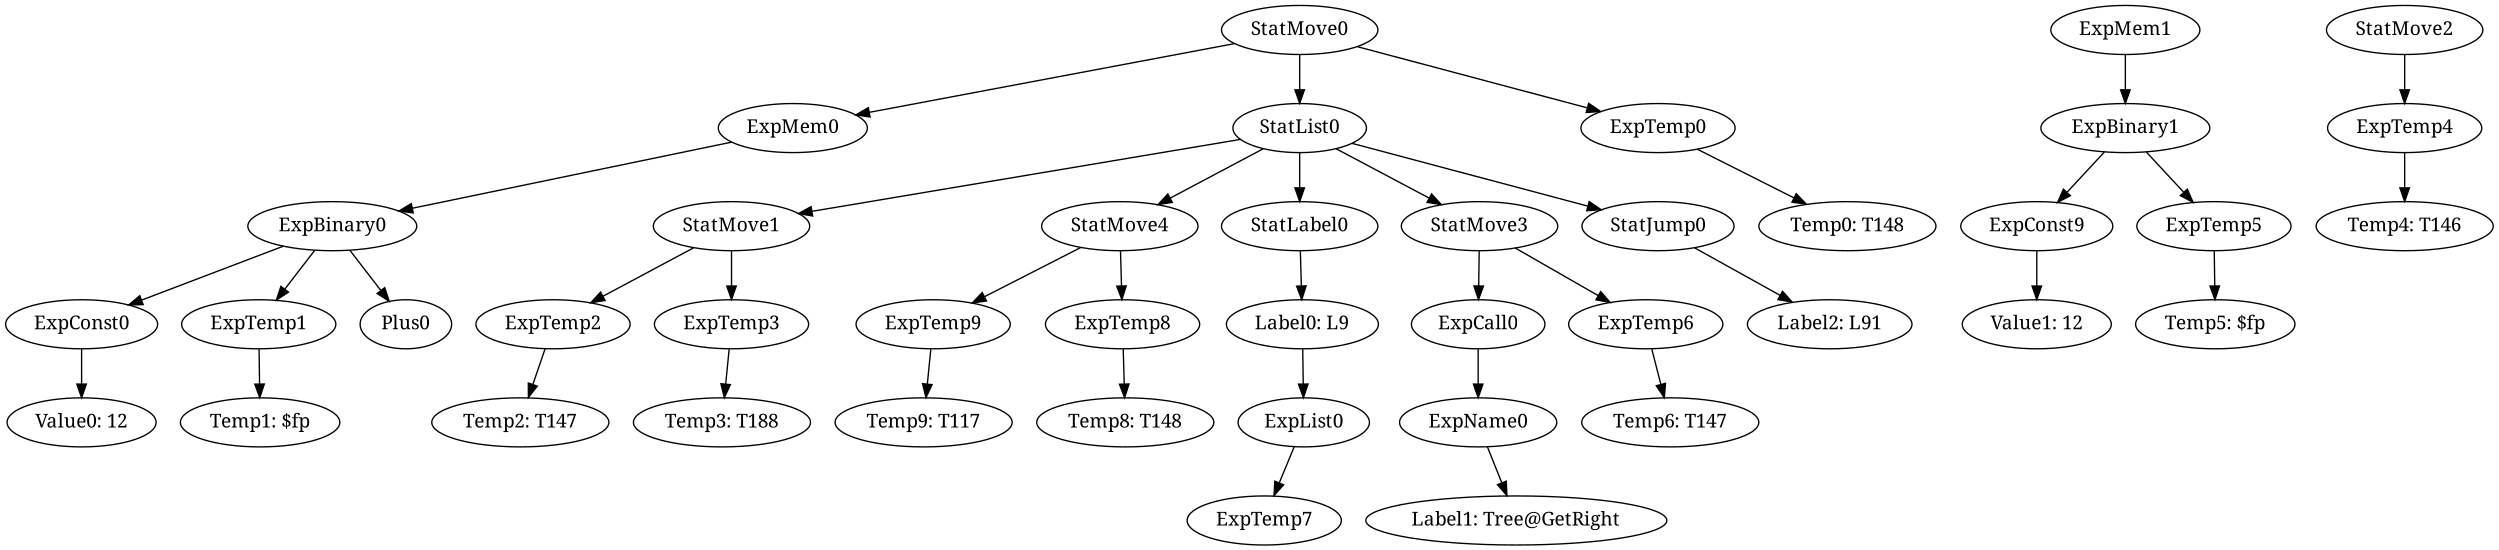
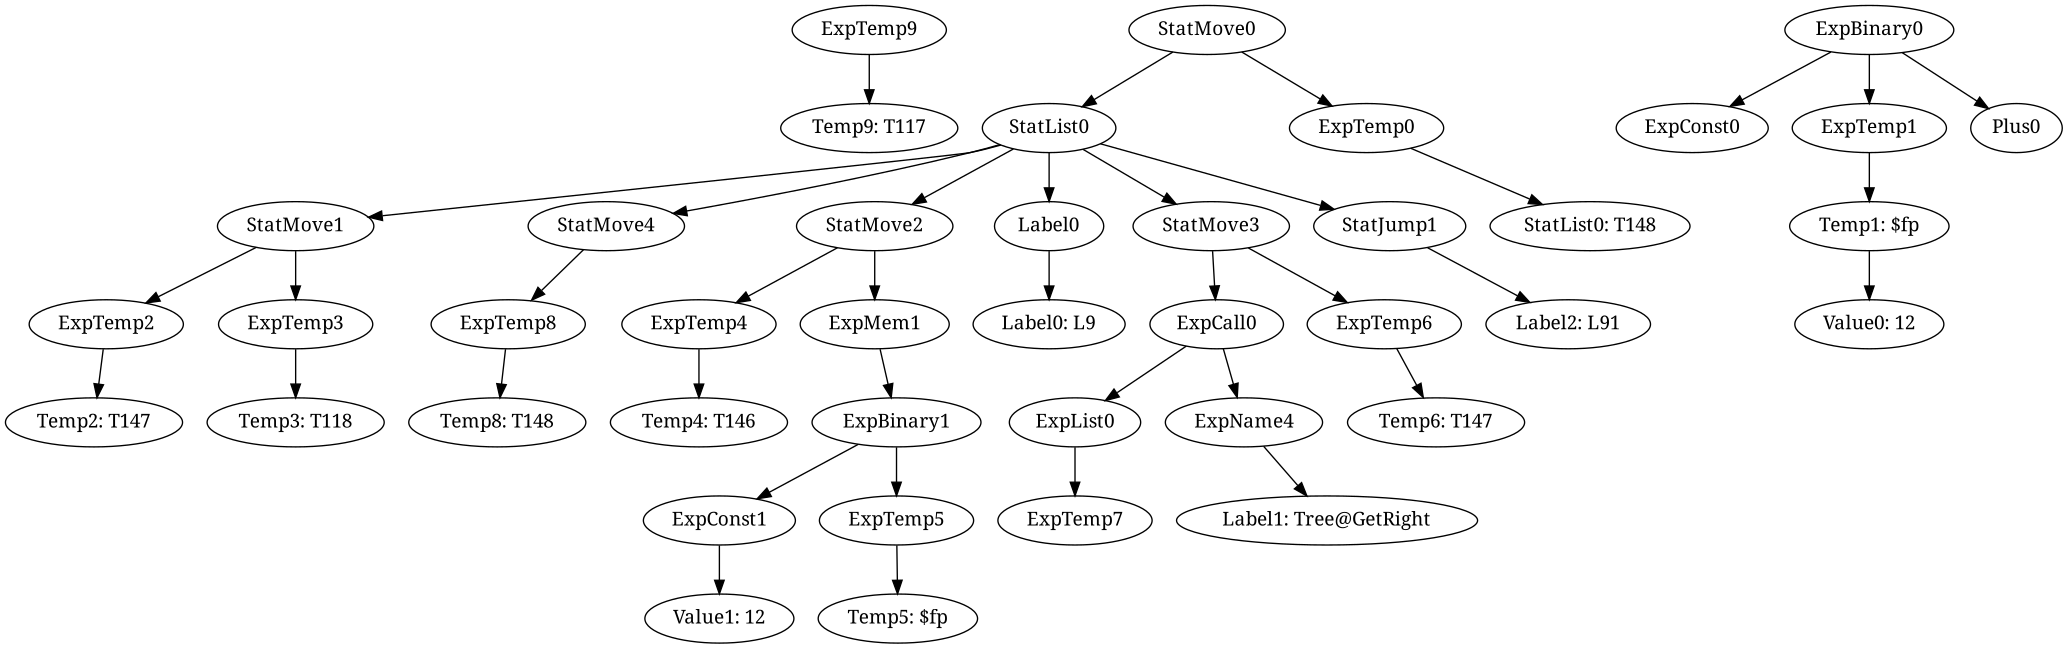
(793, 128) -> none
none -> (969, 173)
(1300, 226) -> (1049, 226)
(1658, 226) -> (1390, 226)
(1847, 226) -> (1590, 226)
(2037, 226) -> (719, 520)
none -> (875, 269)
(1033, 272) -> none
(82, 367) -> (1869, 269)
(1303, 367) -> (1152, 369)
(722, 422) -> (296, 422)
(1478, 422) -> (1244, 422)
